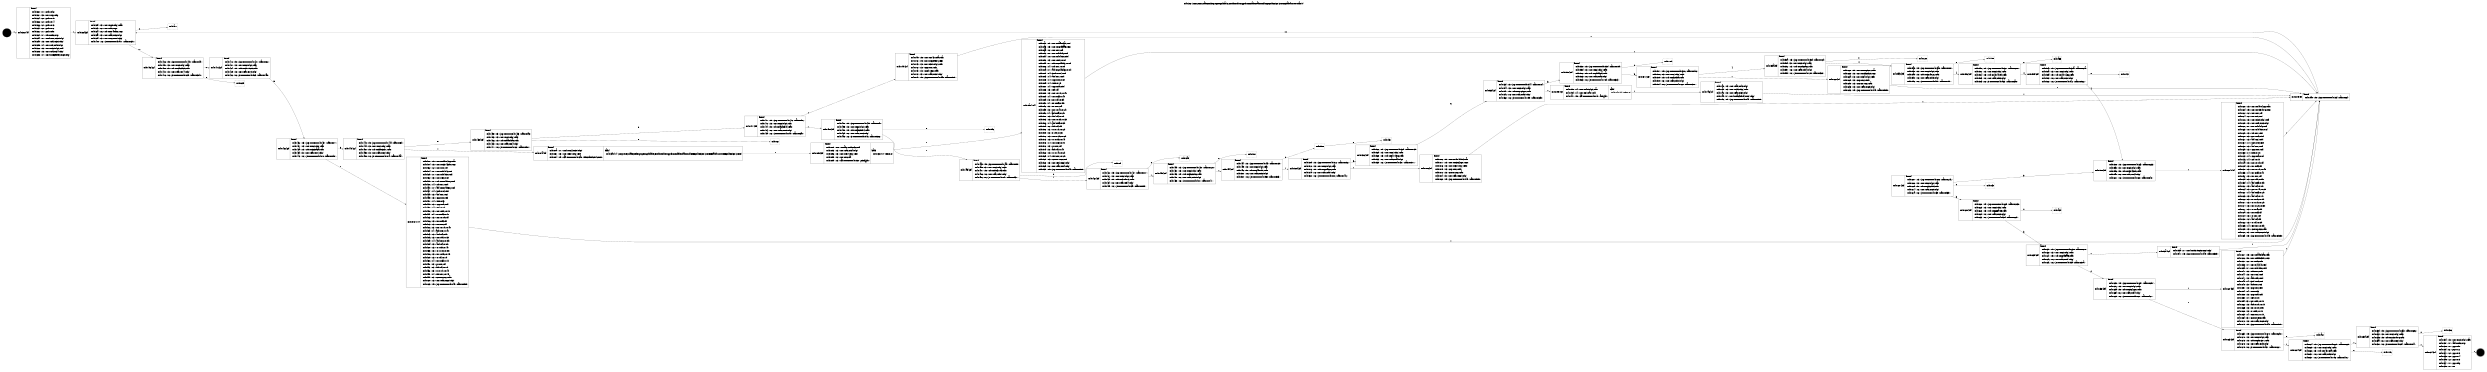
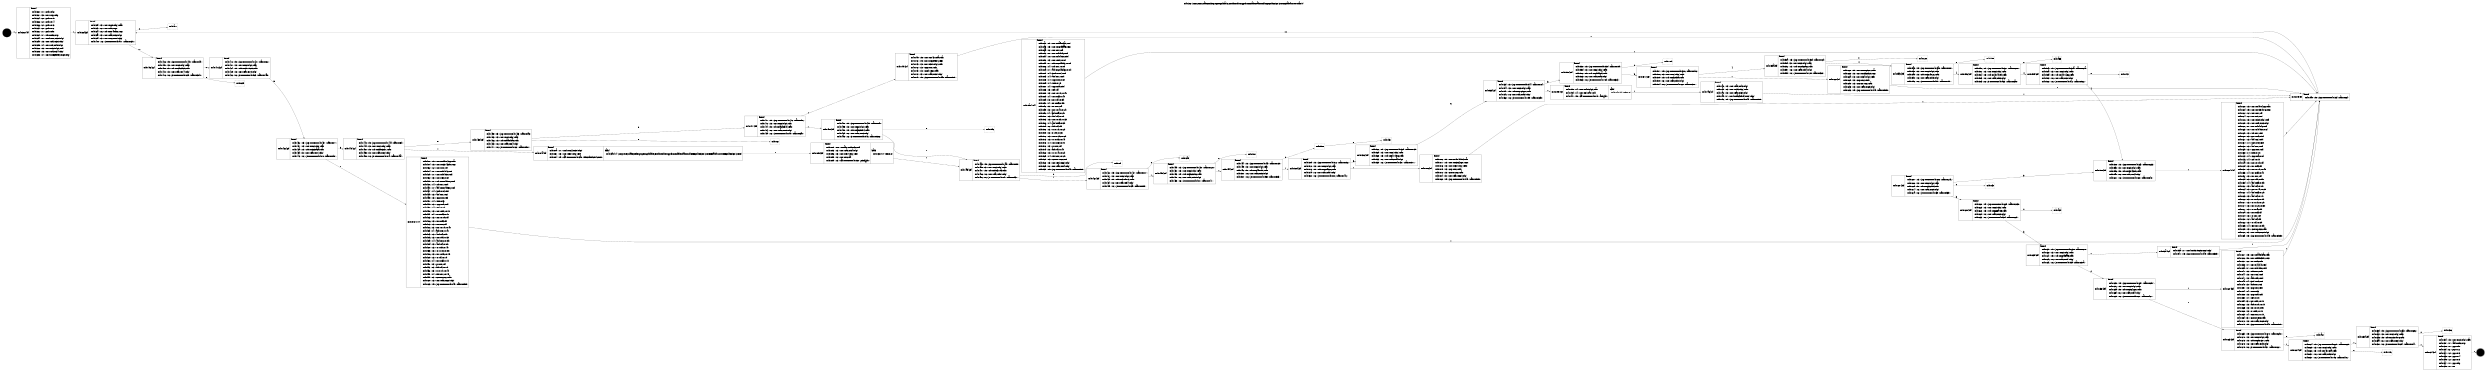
(957, 143) -> (926, 162)
